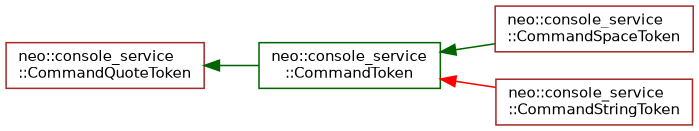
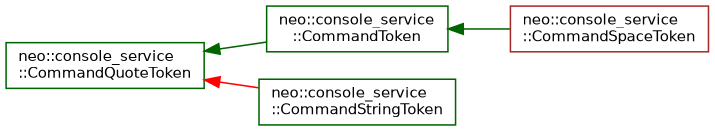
(105, 66) -> (105, 66)
(476, 84) -> (239, 85)
(594, 102) -> (357, 102)
